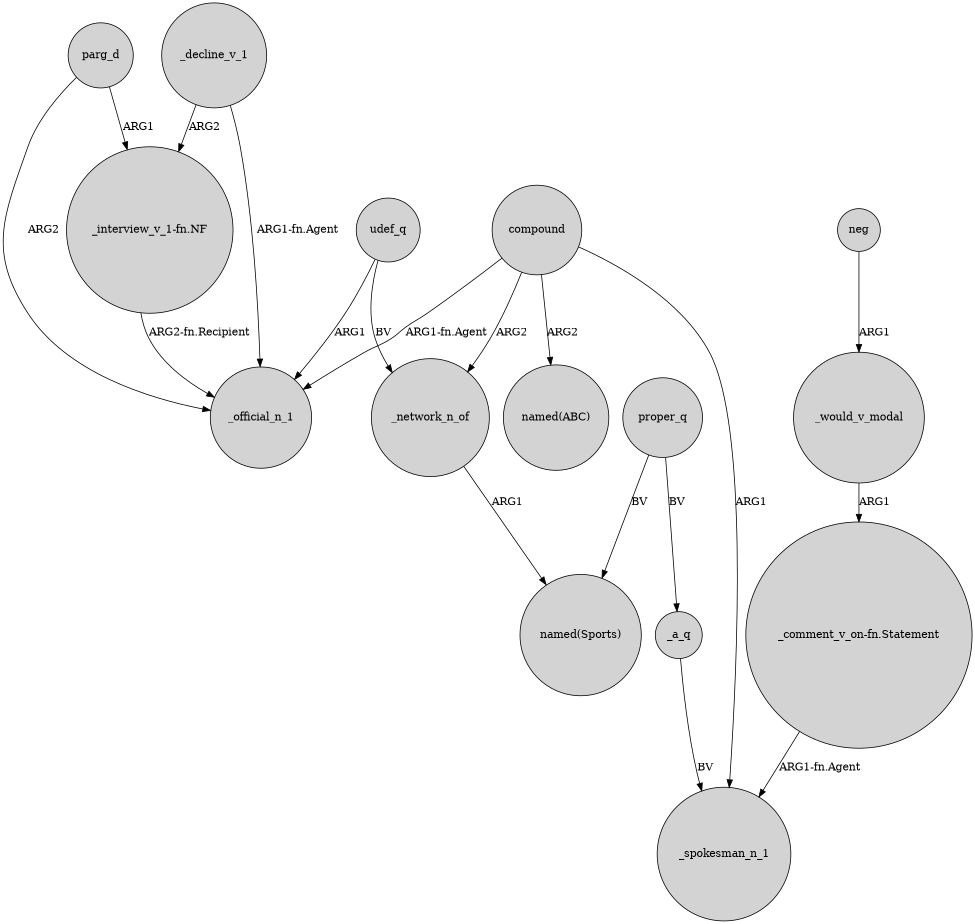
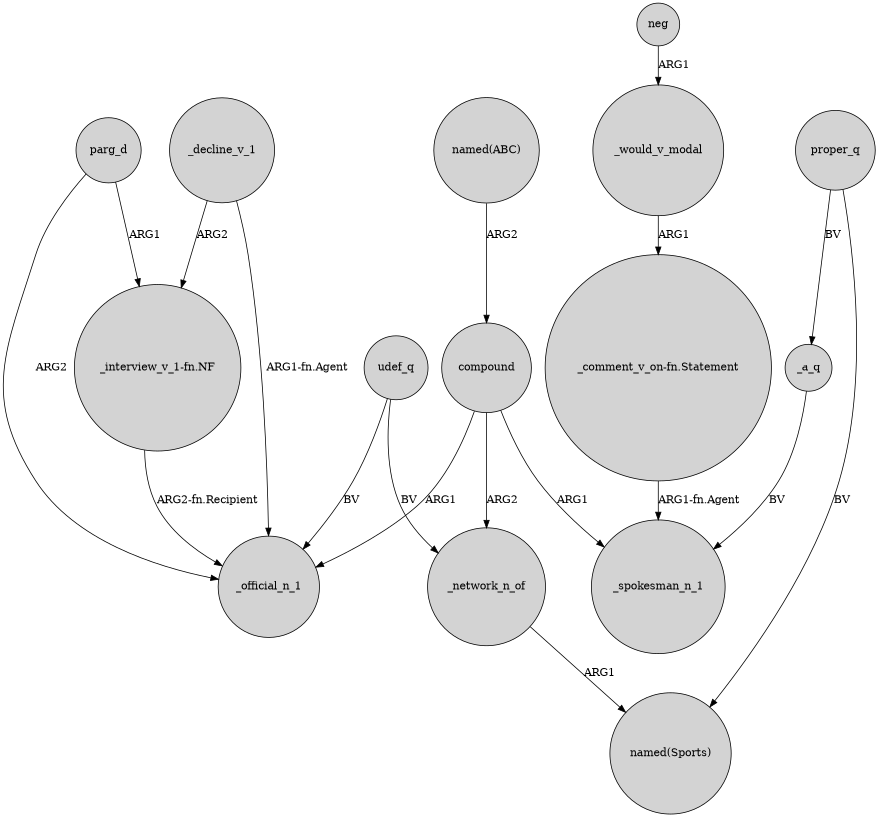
(546, 316) -> (487, 259)
(350, 333) -> (351, 500)
(446, 333) -> (441, 500)
